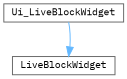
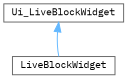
(70, 35) -> (57, 44)
